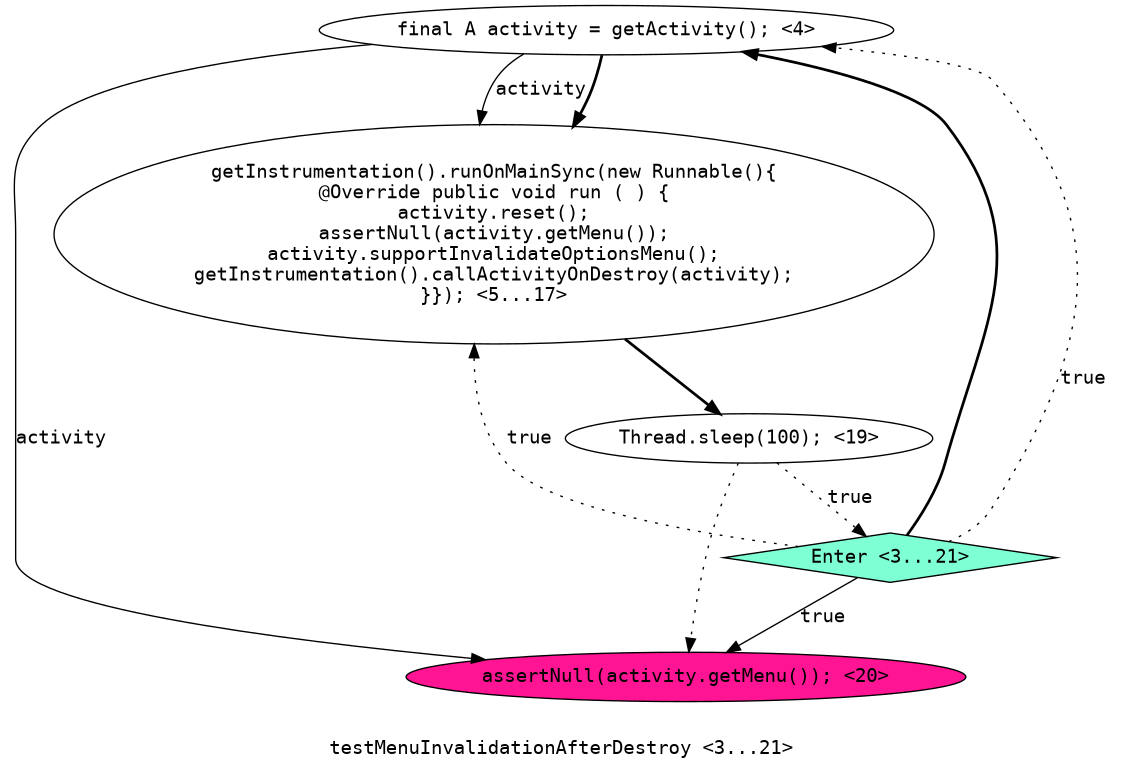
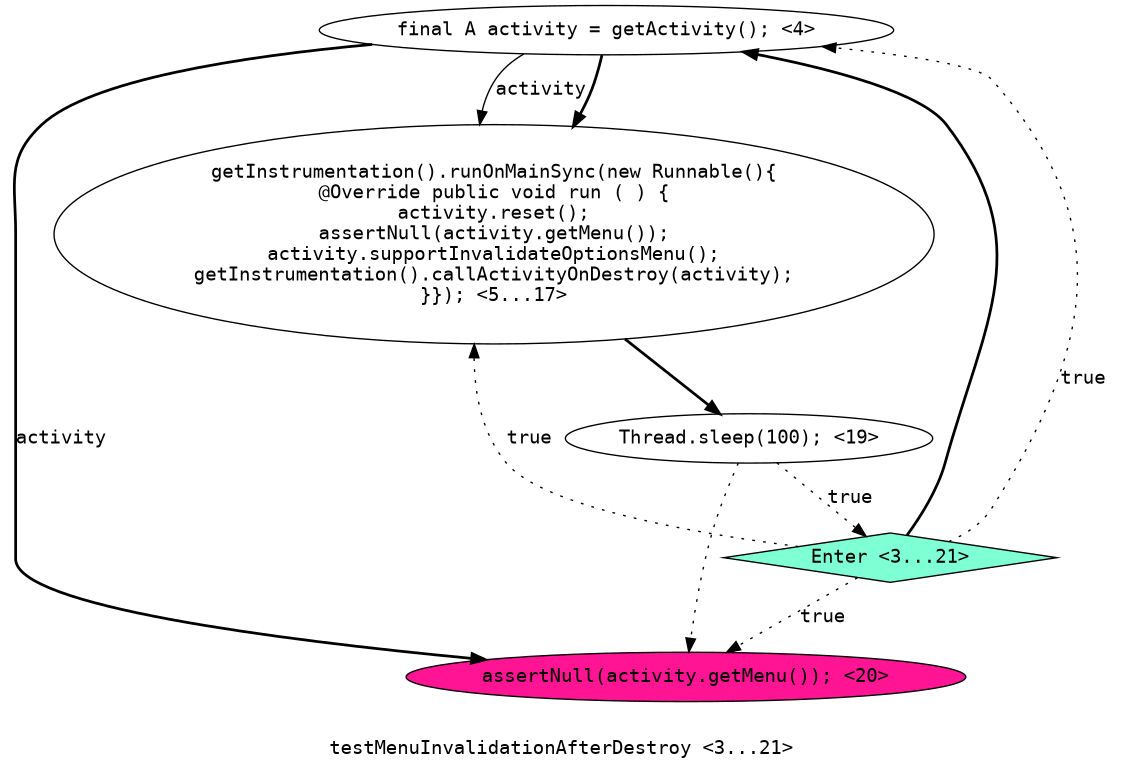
(16, 403) -> (16, 403)
(798, 612) -> (798, 612)
